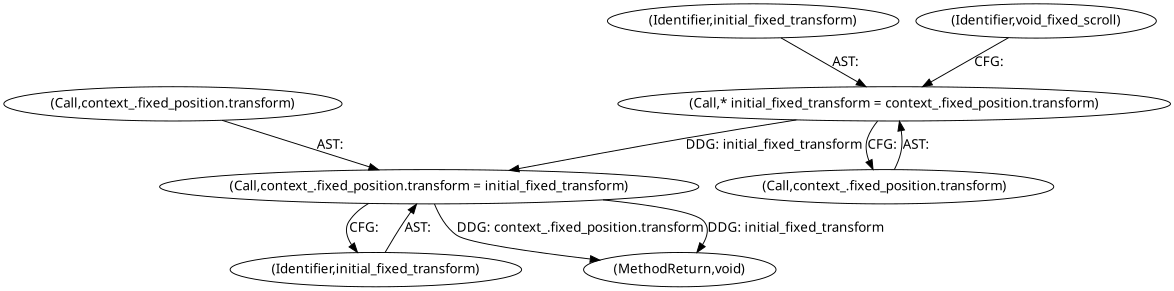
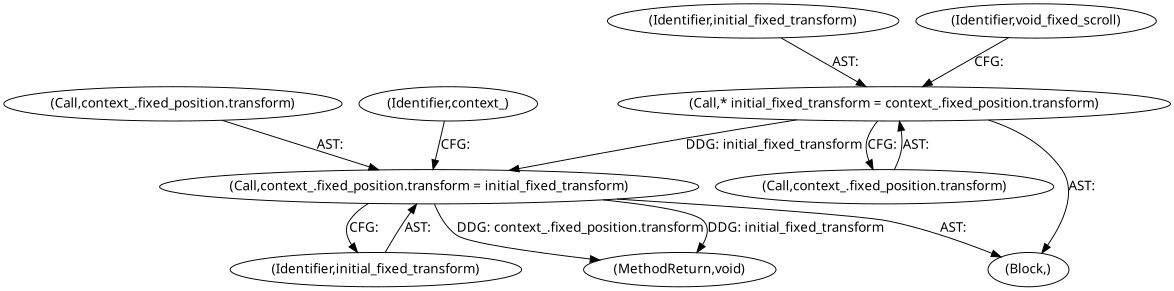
none -> (448, 104)
none -> (1029, 270)
